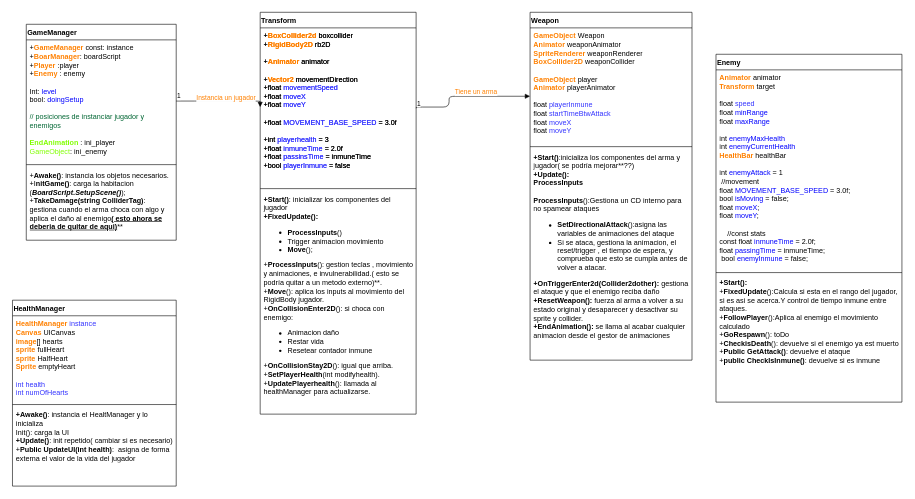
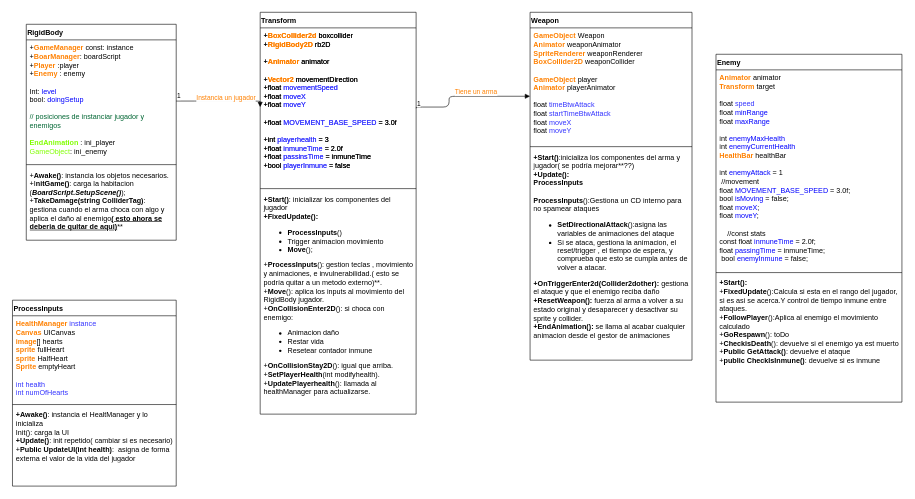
(49, 32) -> (43, 32)
(590, 75) -> (590, 75)
(39, 309) -> (40, 309)
